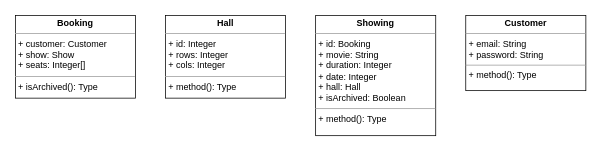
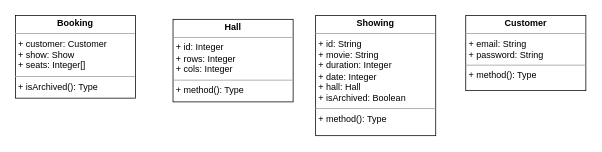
(225, 57) -> (233, 60)
(361, 59) -> (361, 59)
